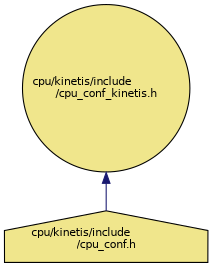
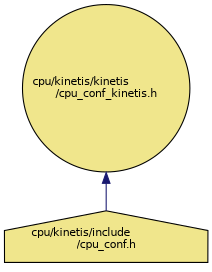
(106, 88) -> (106, 88)
